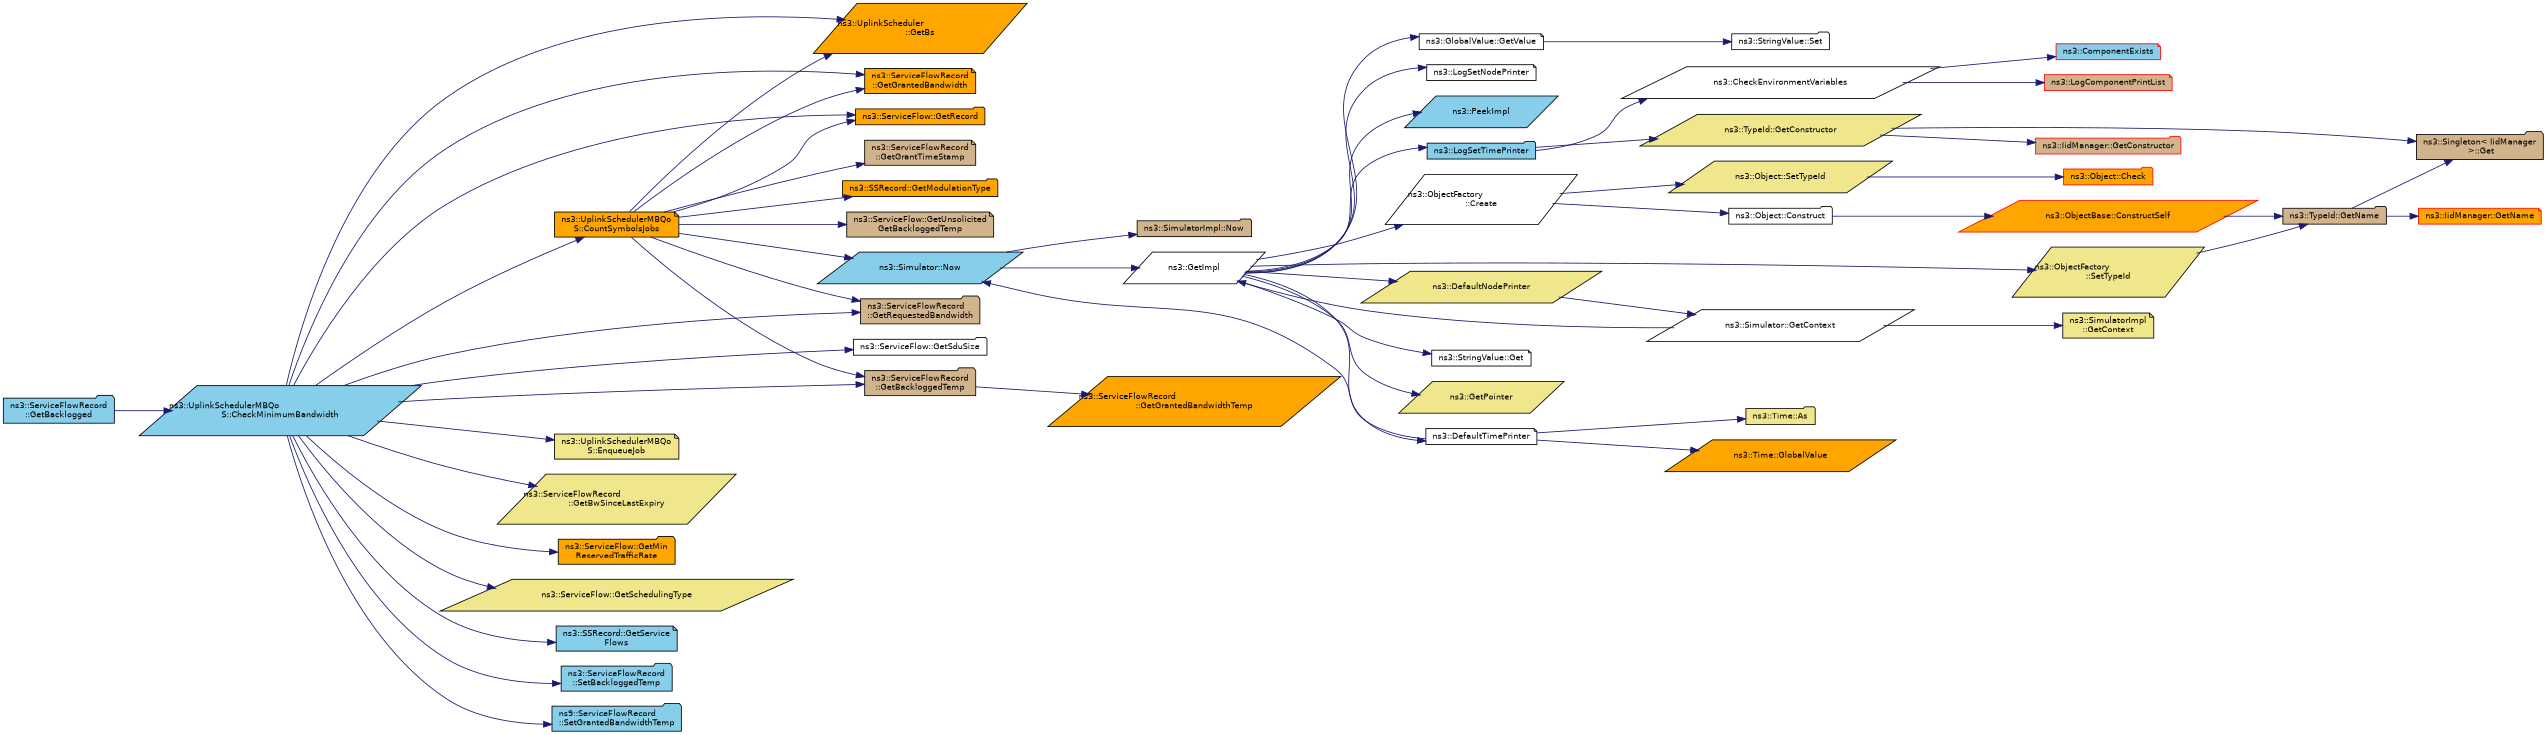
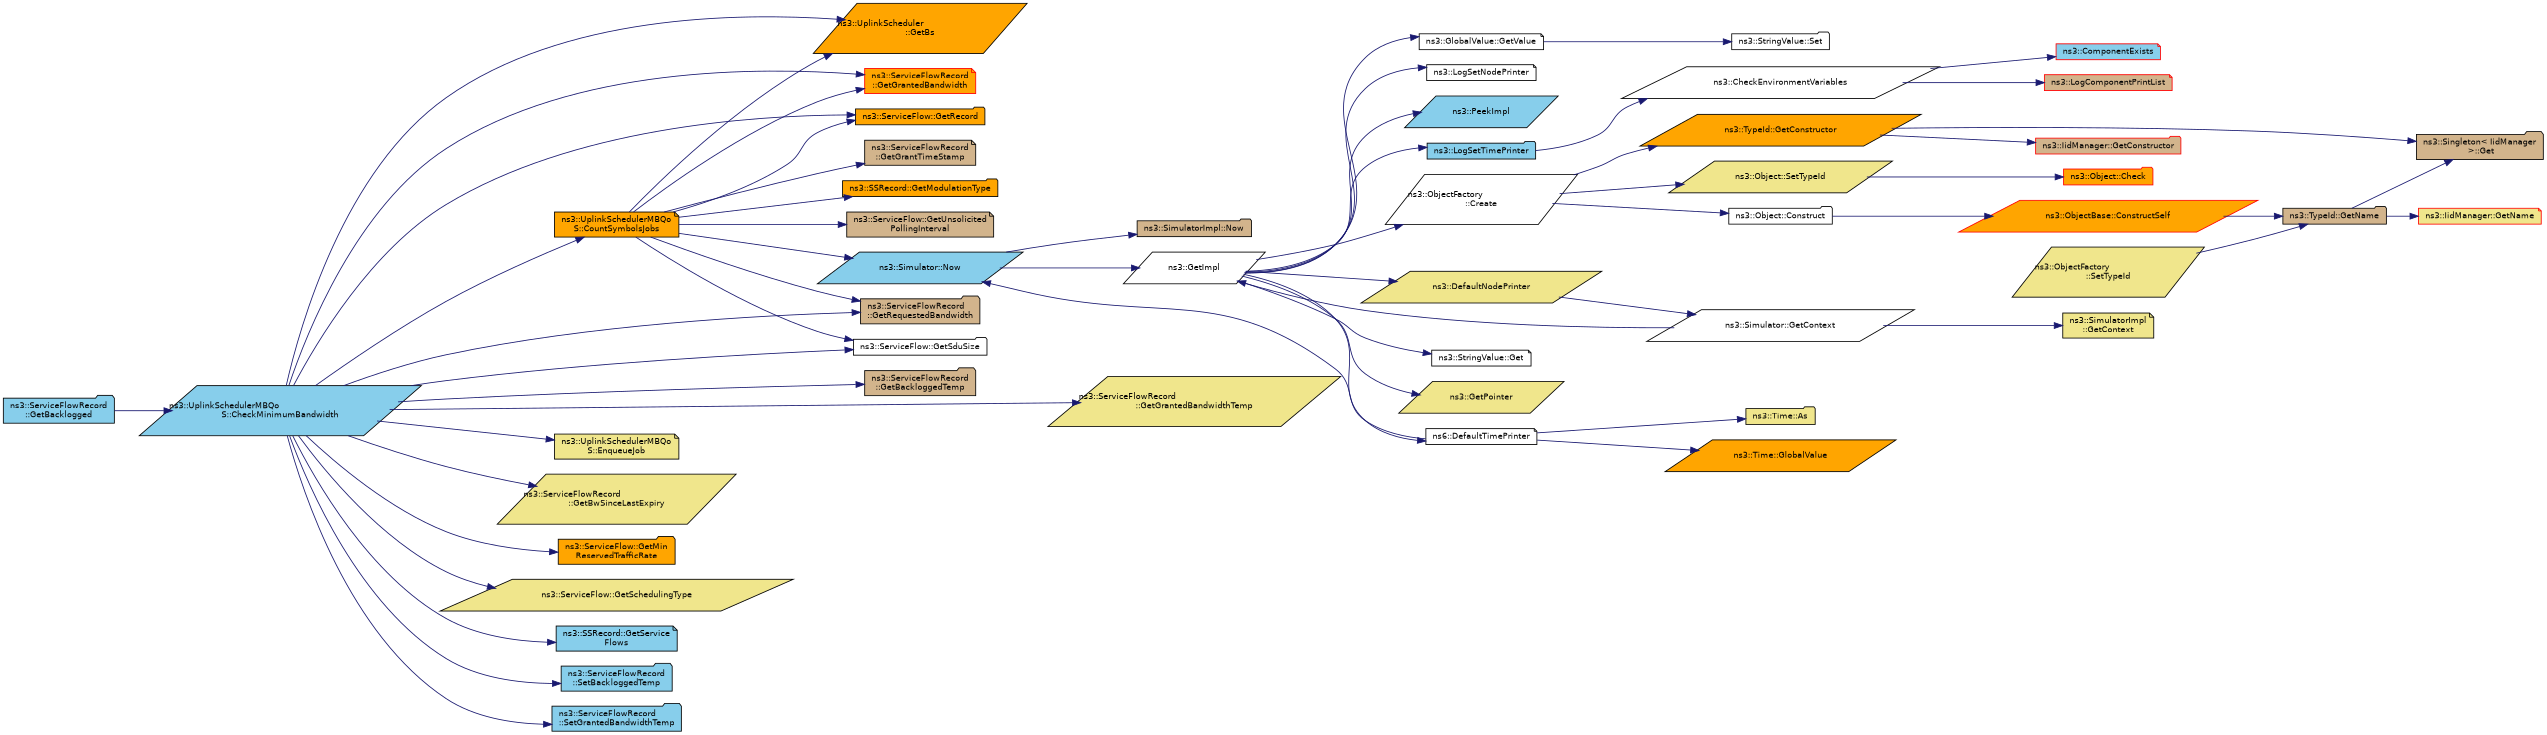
(920, 81) -> (920, 81)
(1781, 130) -> (1781, 130)
(1593, 143) -> (1611, 161)
(2480, 216) -> (2480, 216)
(920, 225) -> (920, 225)
(1639, 264) -> none
(725, 311) -> (736, 296)
(1029, 390) -> (731, 406)
(1194, 402) -> (1194, 402)
(1481, 437) -> (1481, 437)
(617, 719) -> (617, 719)
